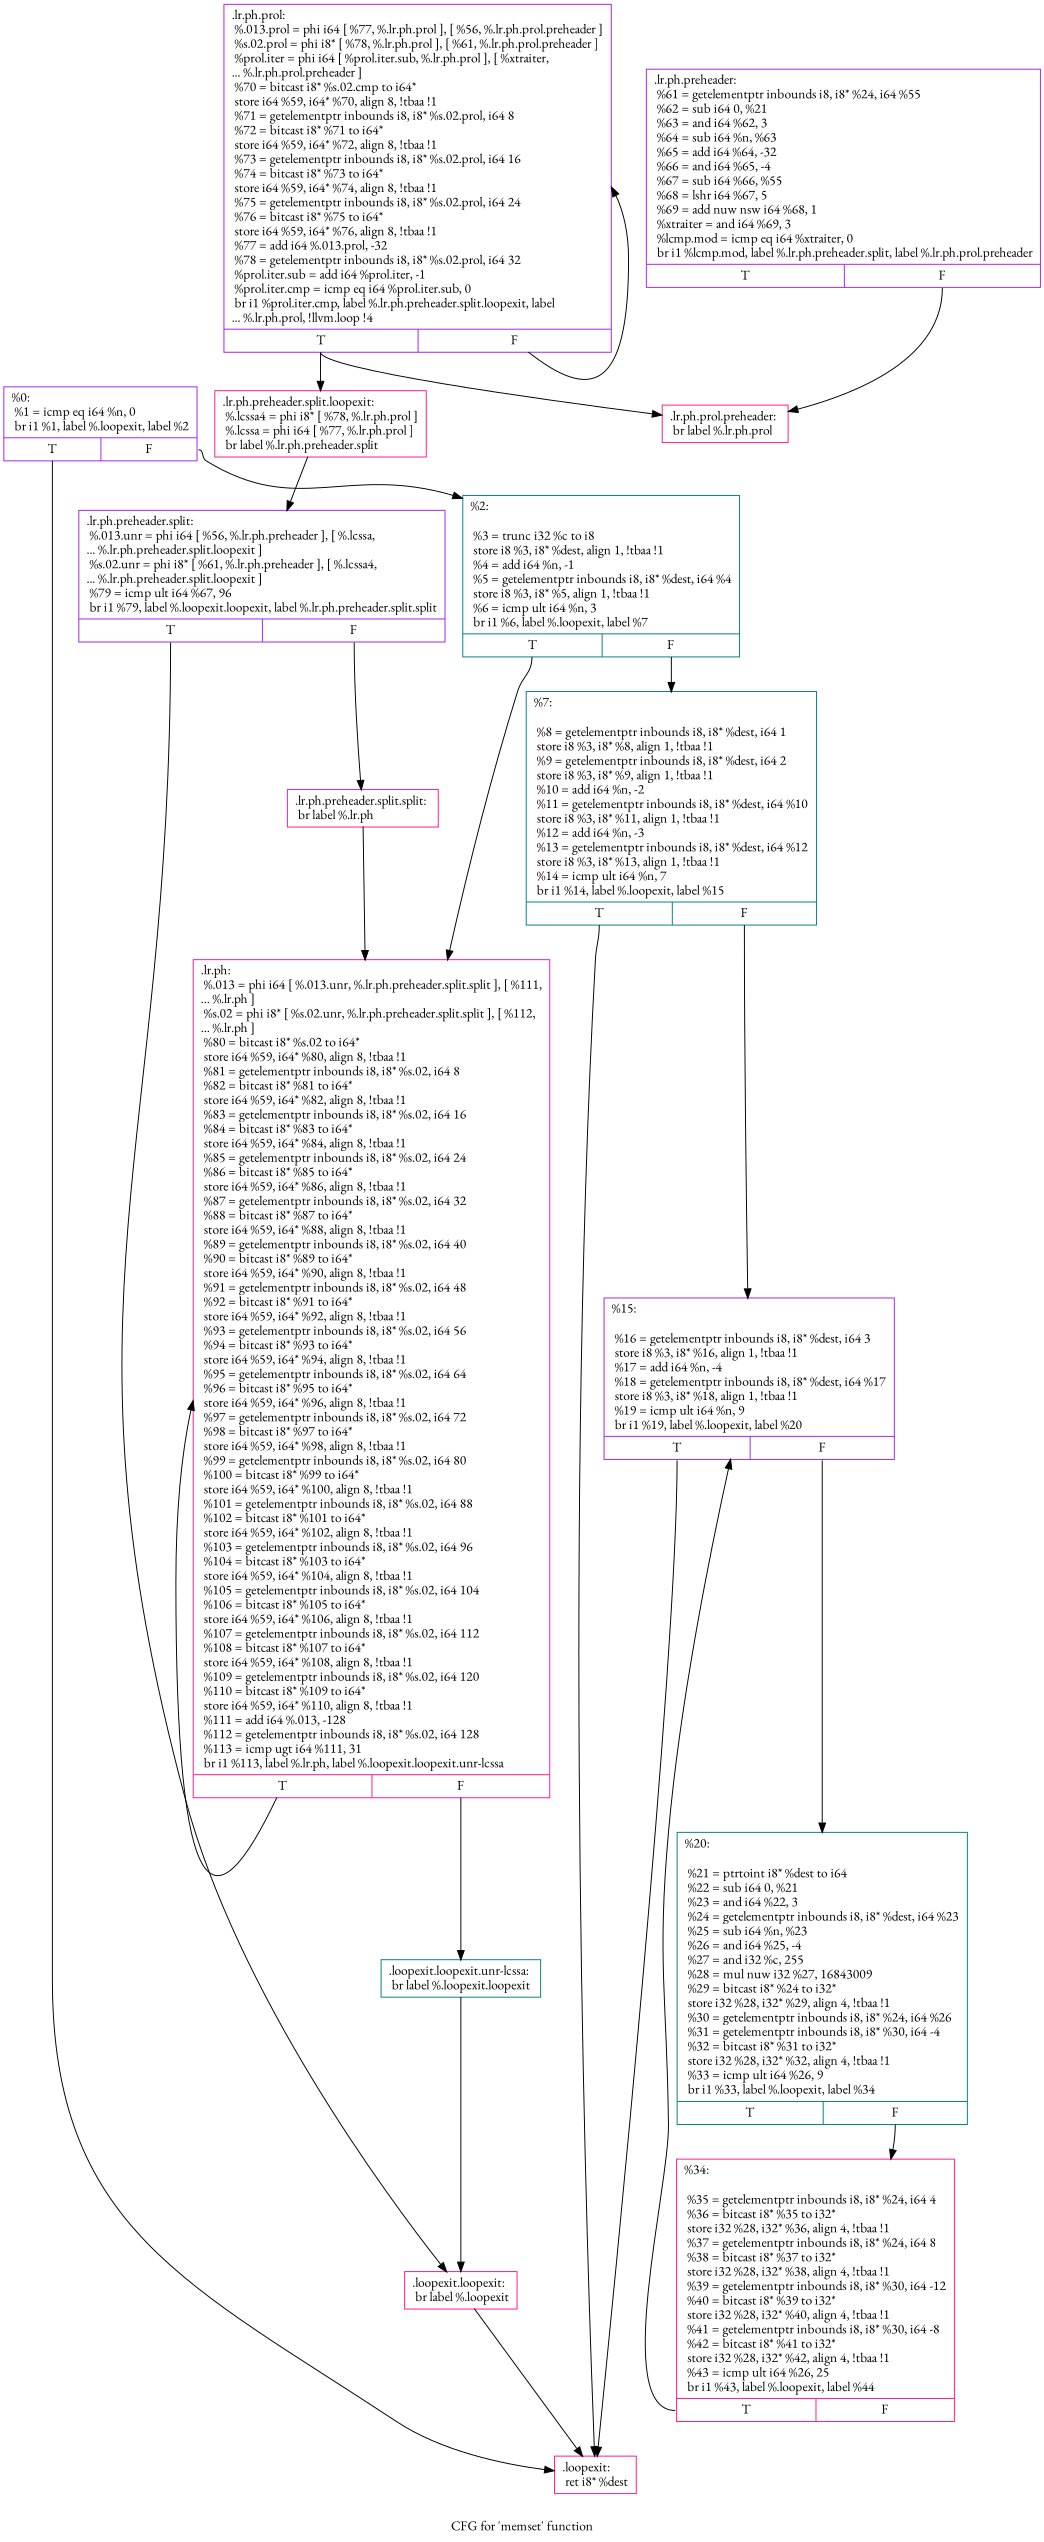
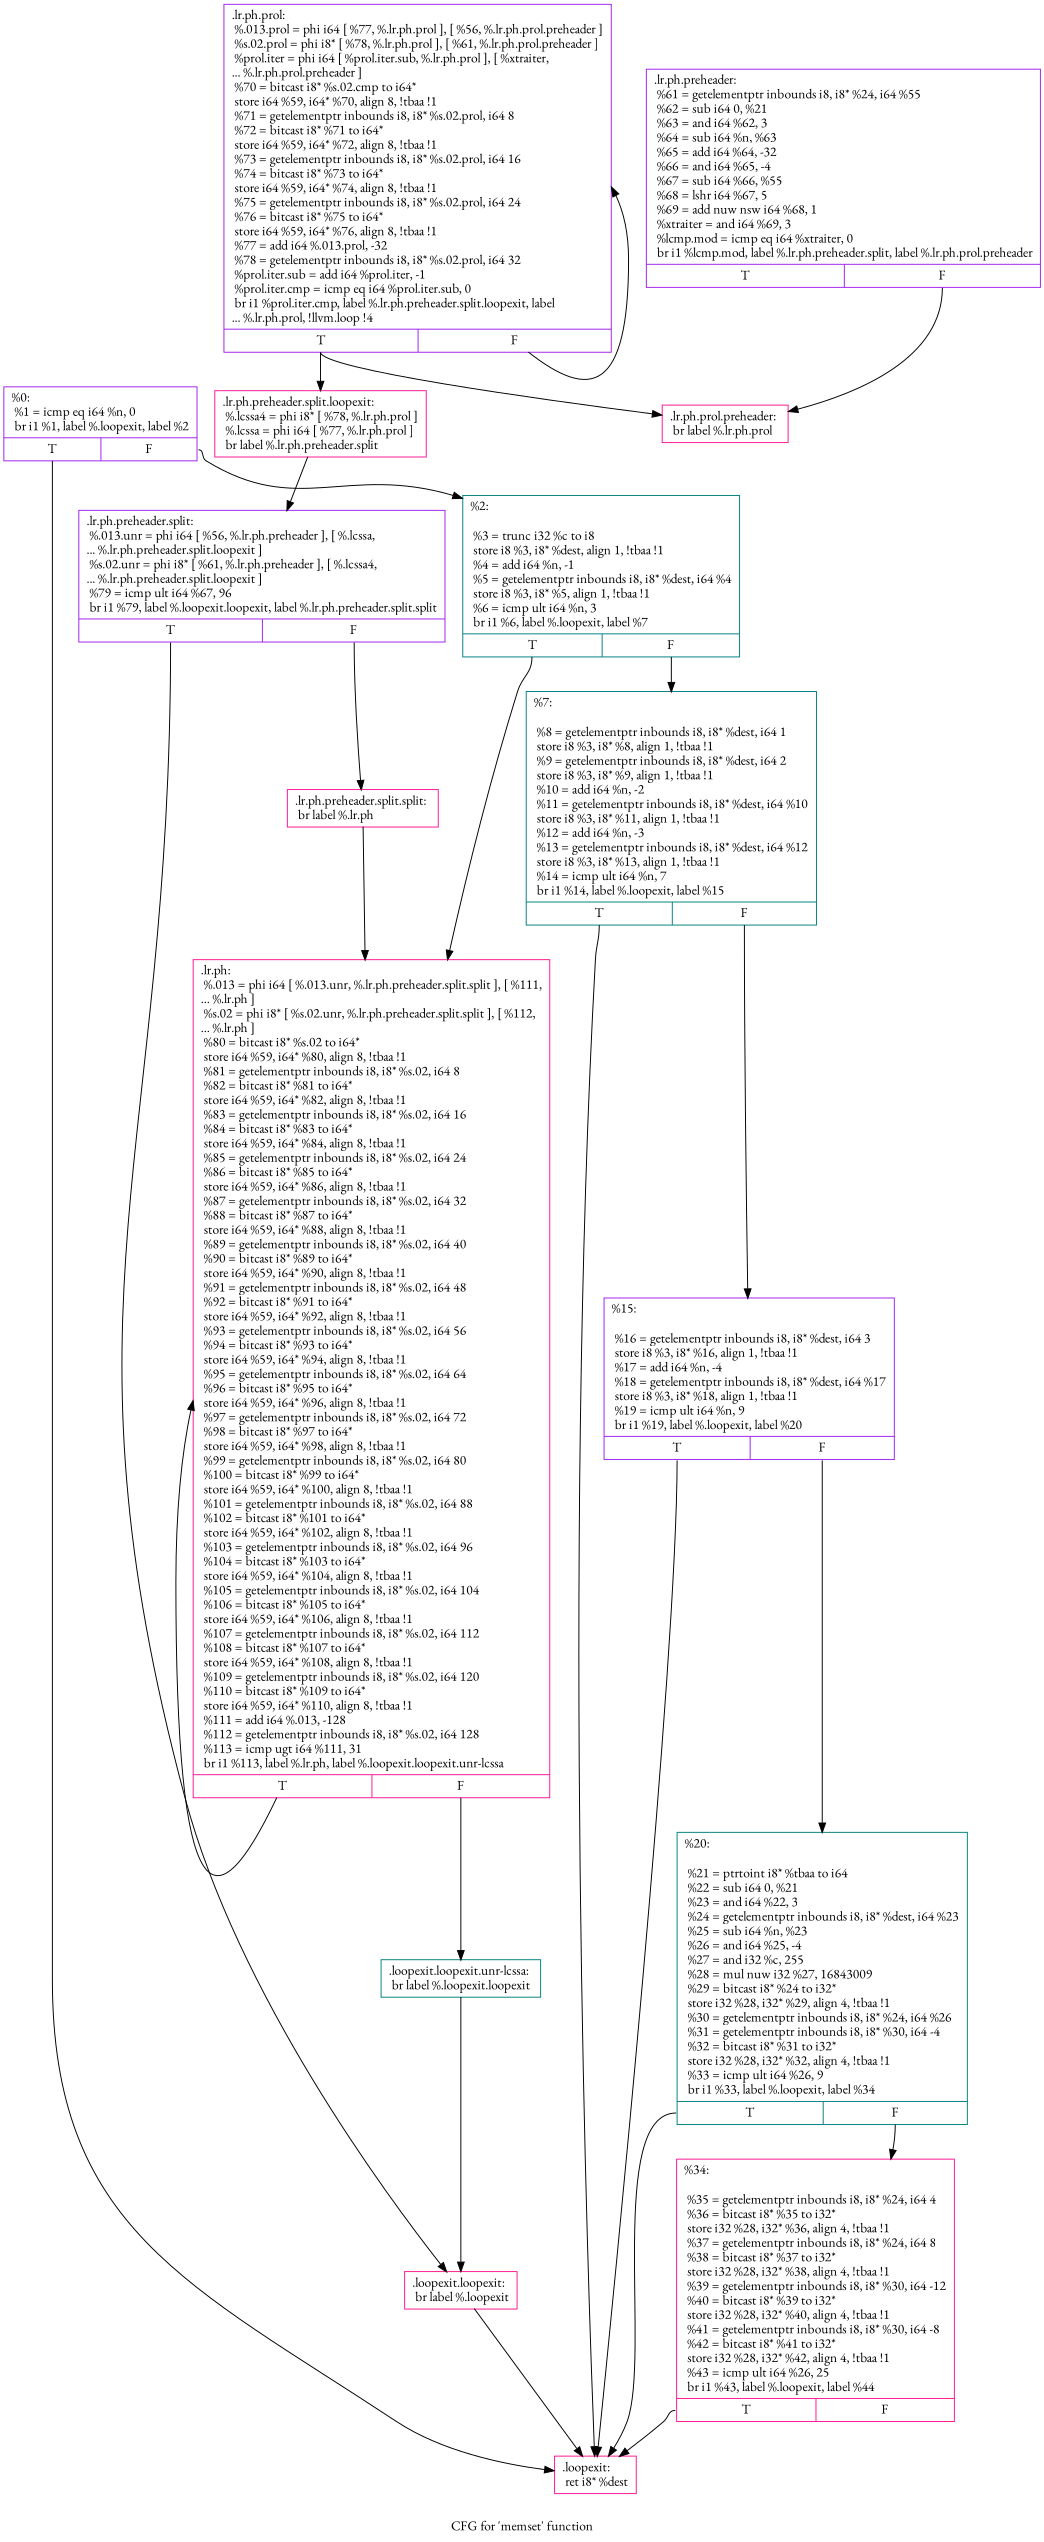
(766, 1873) -> (766, 1873)
(663, 1944) -> (652, 2431)
none -> (635, 2275)
